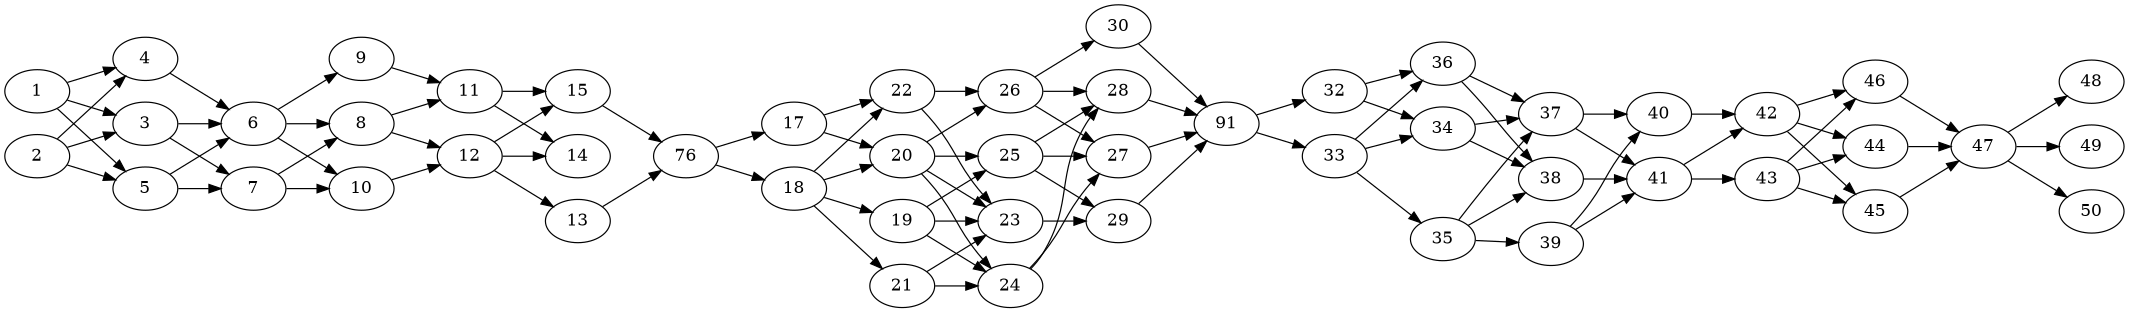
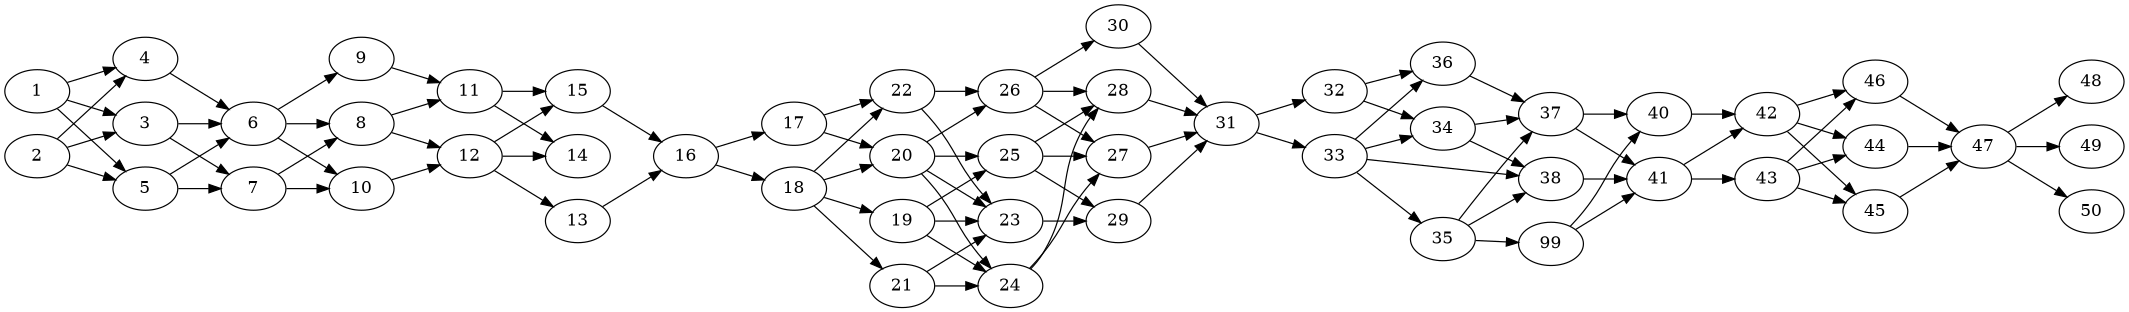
(1491, 115) -> (1437, 167)
(1227, 124) -> (1227, 124)
(686, 156) -> (686, 156)
(1551, 244) -> (1551, 244)
